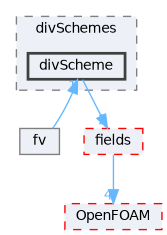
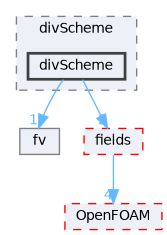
(77, 29) -> (77, 29)
(64, 111) -> (52, 99)
